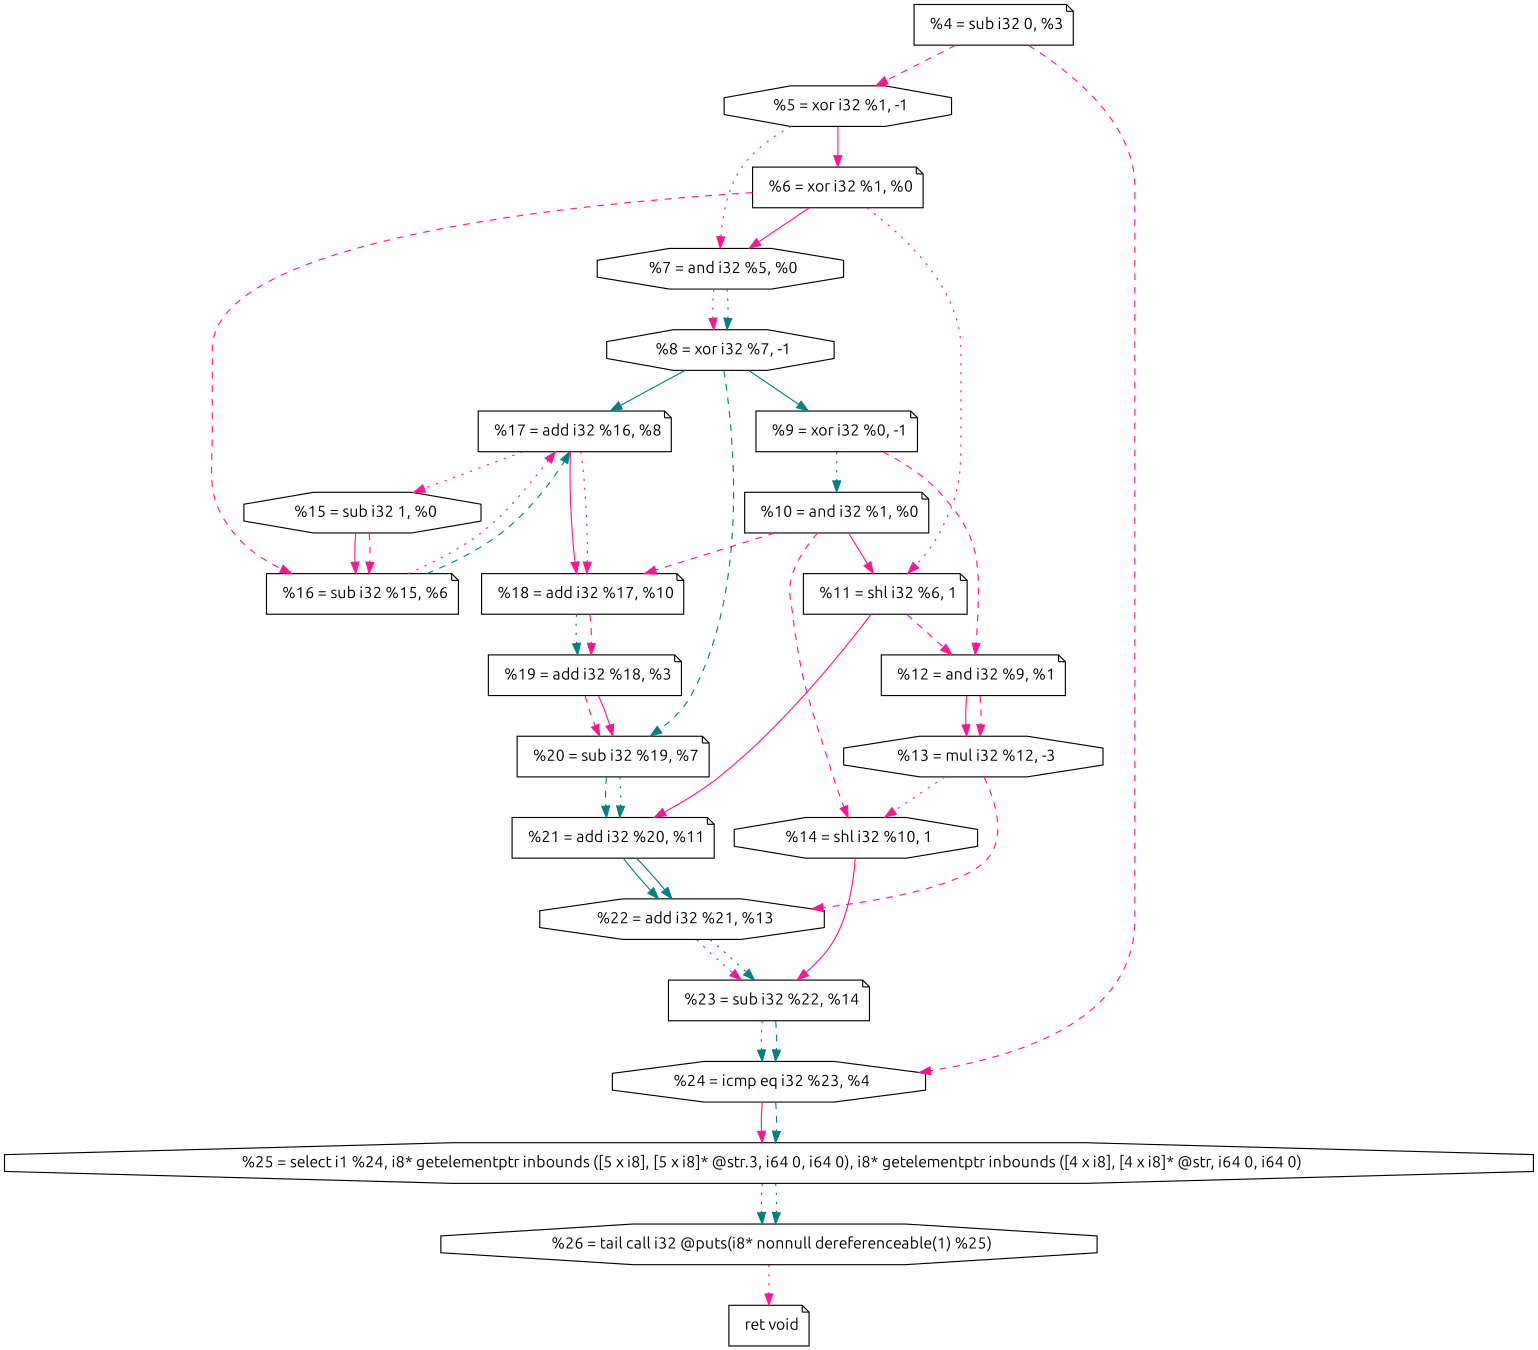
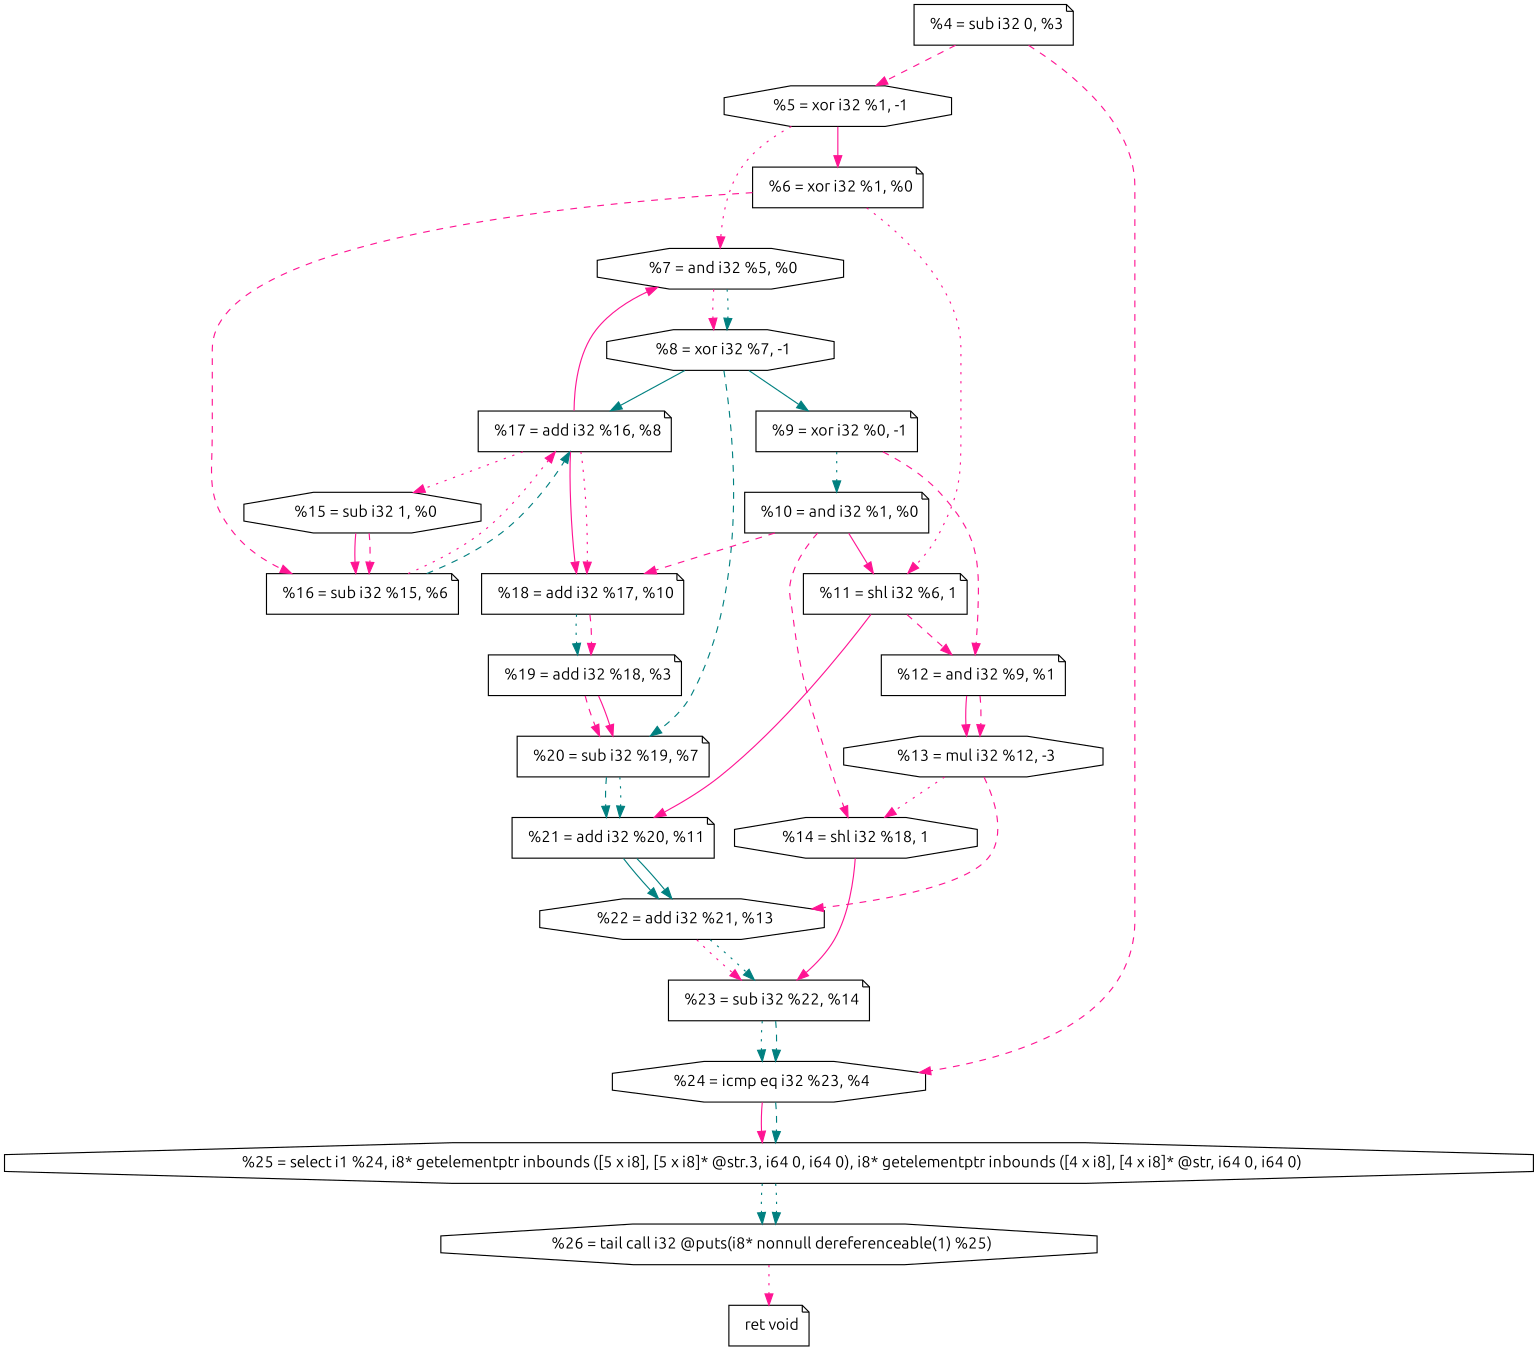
(784, 225) -> (590, 339)
(856, 838) -> (856, 838)
